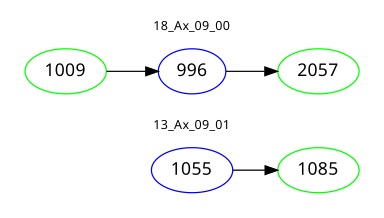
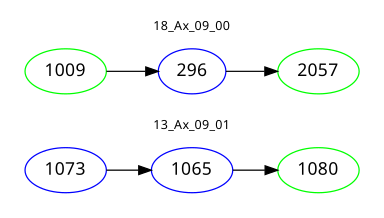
(192, 71) -> (192, 71)
none -> (66, 170)
(192, 170) -> (192, 170)
(318, 170) -> (318, 170)
